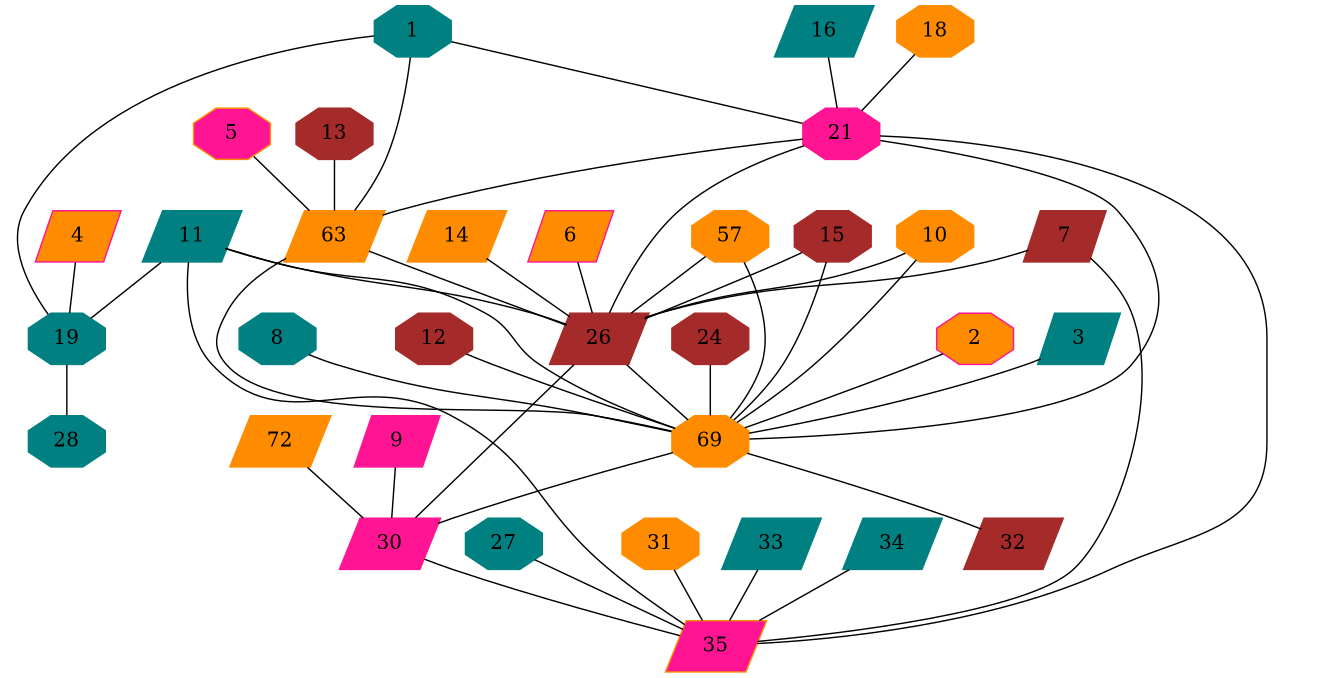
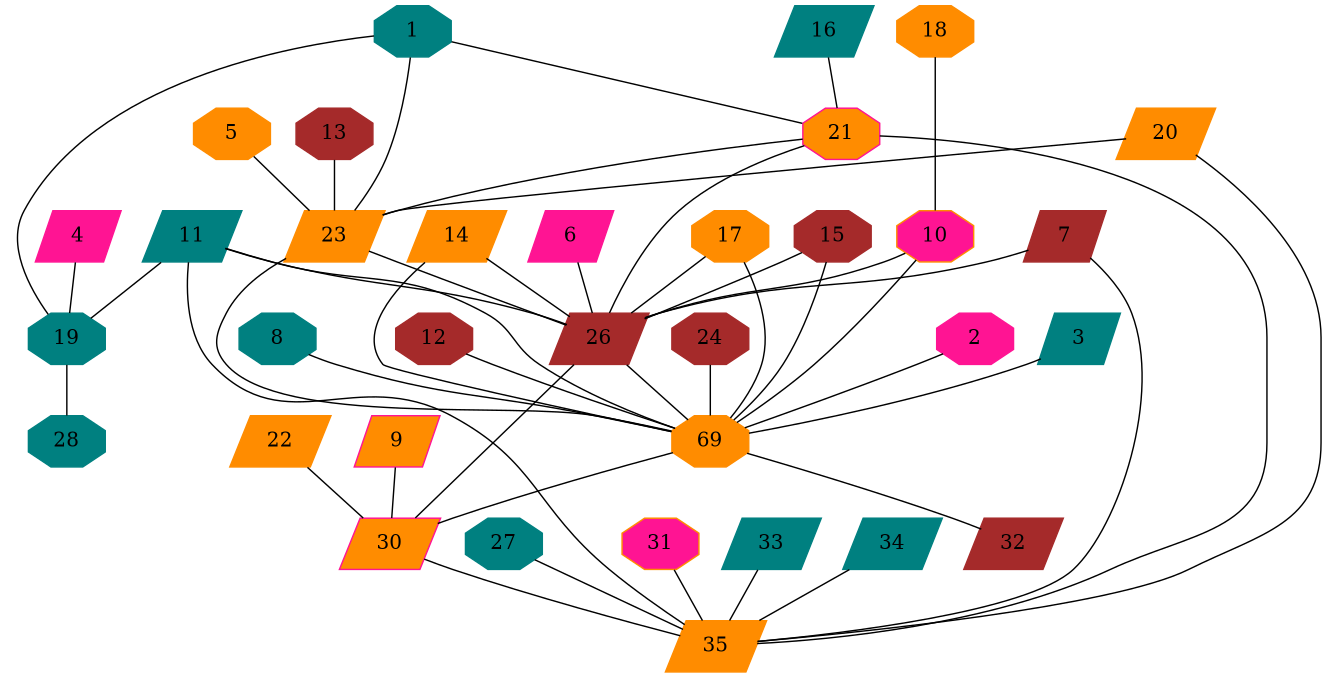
(888, 83) -> (935, 130)
(232, 134) -> (232, 134)
(841, 134) -> (841, 134)
none -> (1166, 134)
(78, 236) -> (78, 236)
(334, 236) -> (334, 236)
(571, 236) -> (571, 236)
(730, 236) -> (730, 236)
(935, 236) -> (935, 236)
(1150, 336) -> (447, 382)
(975, 339) -> (975, 339)
(280, 441) -> (280, 441)
(397, 441) -> (397, 441)
(390, 544) -> (390, 544)
(660, 544) -> (660, 544)
(716, 646) -> (716, 646)
